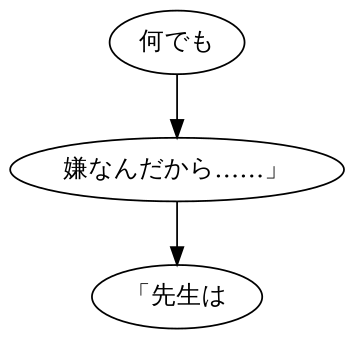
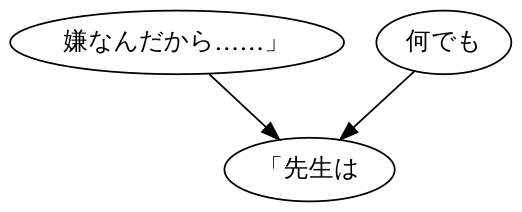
(177, 97) -> (384, 100)
